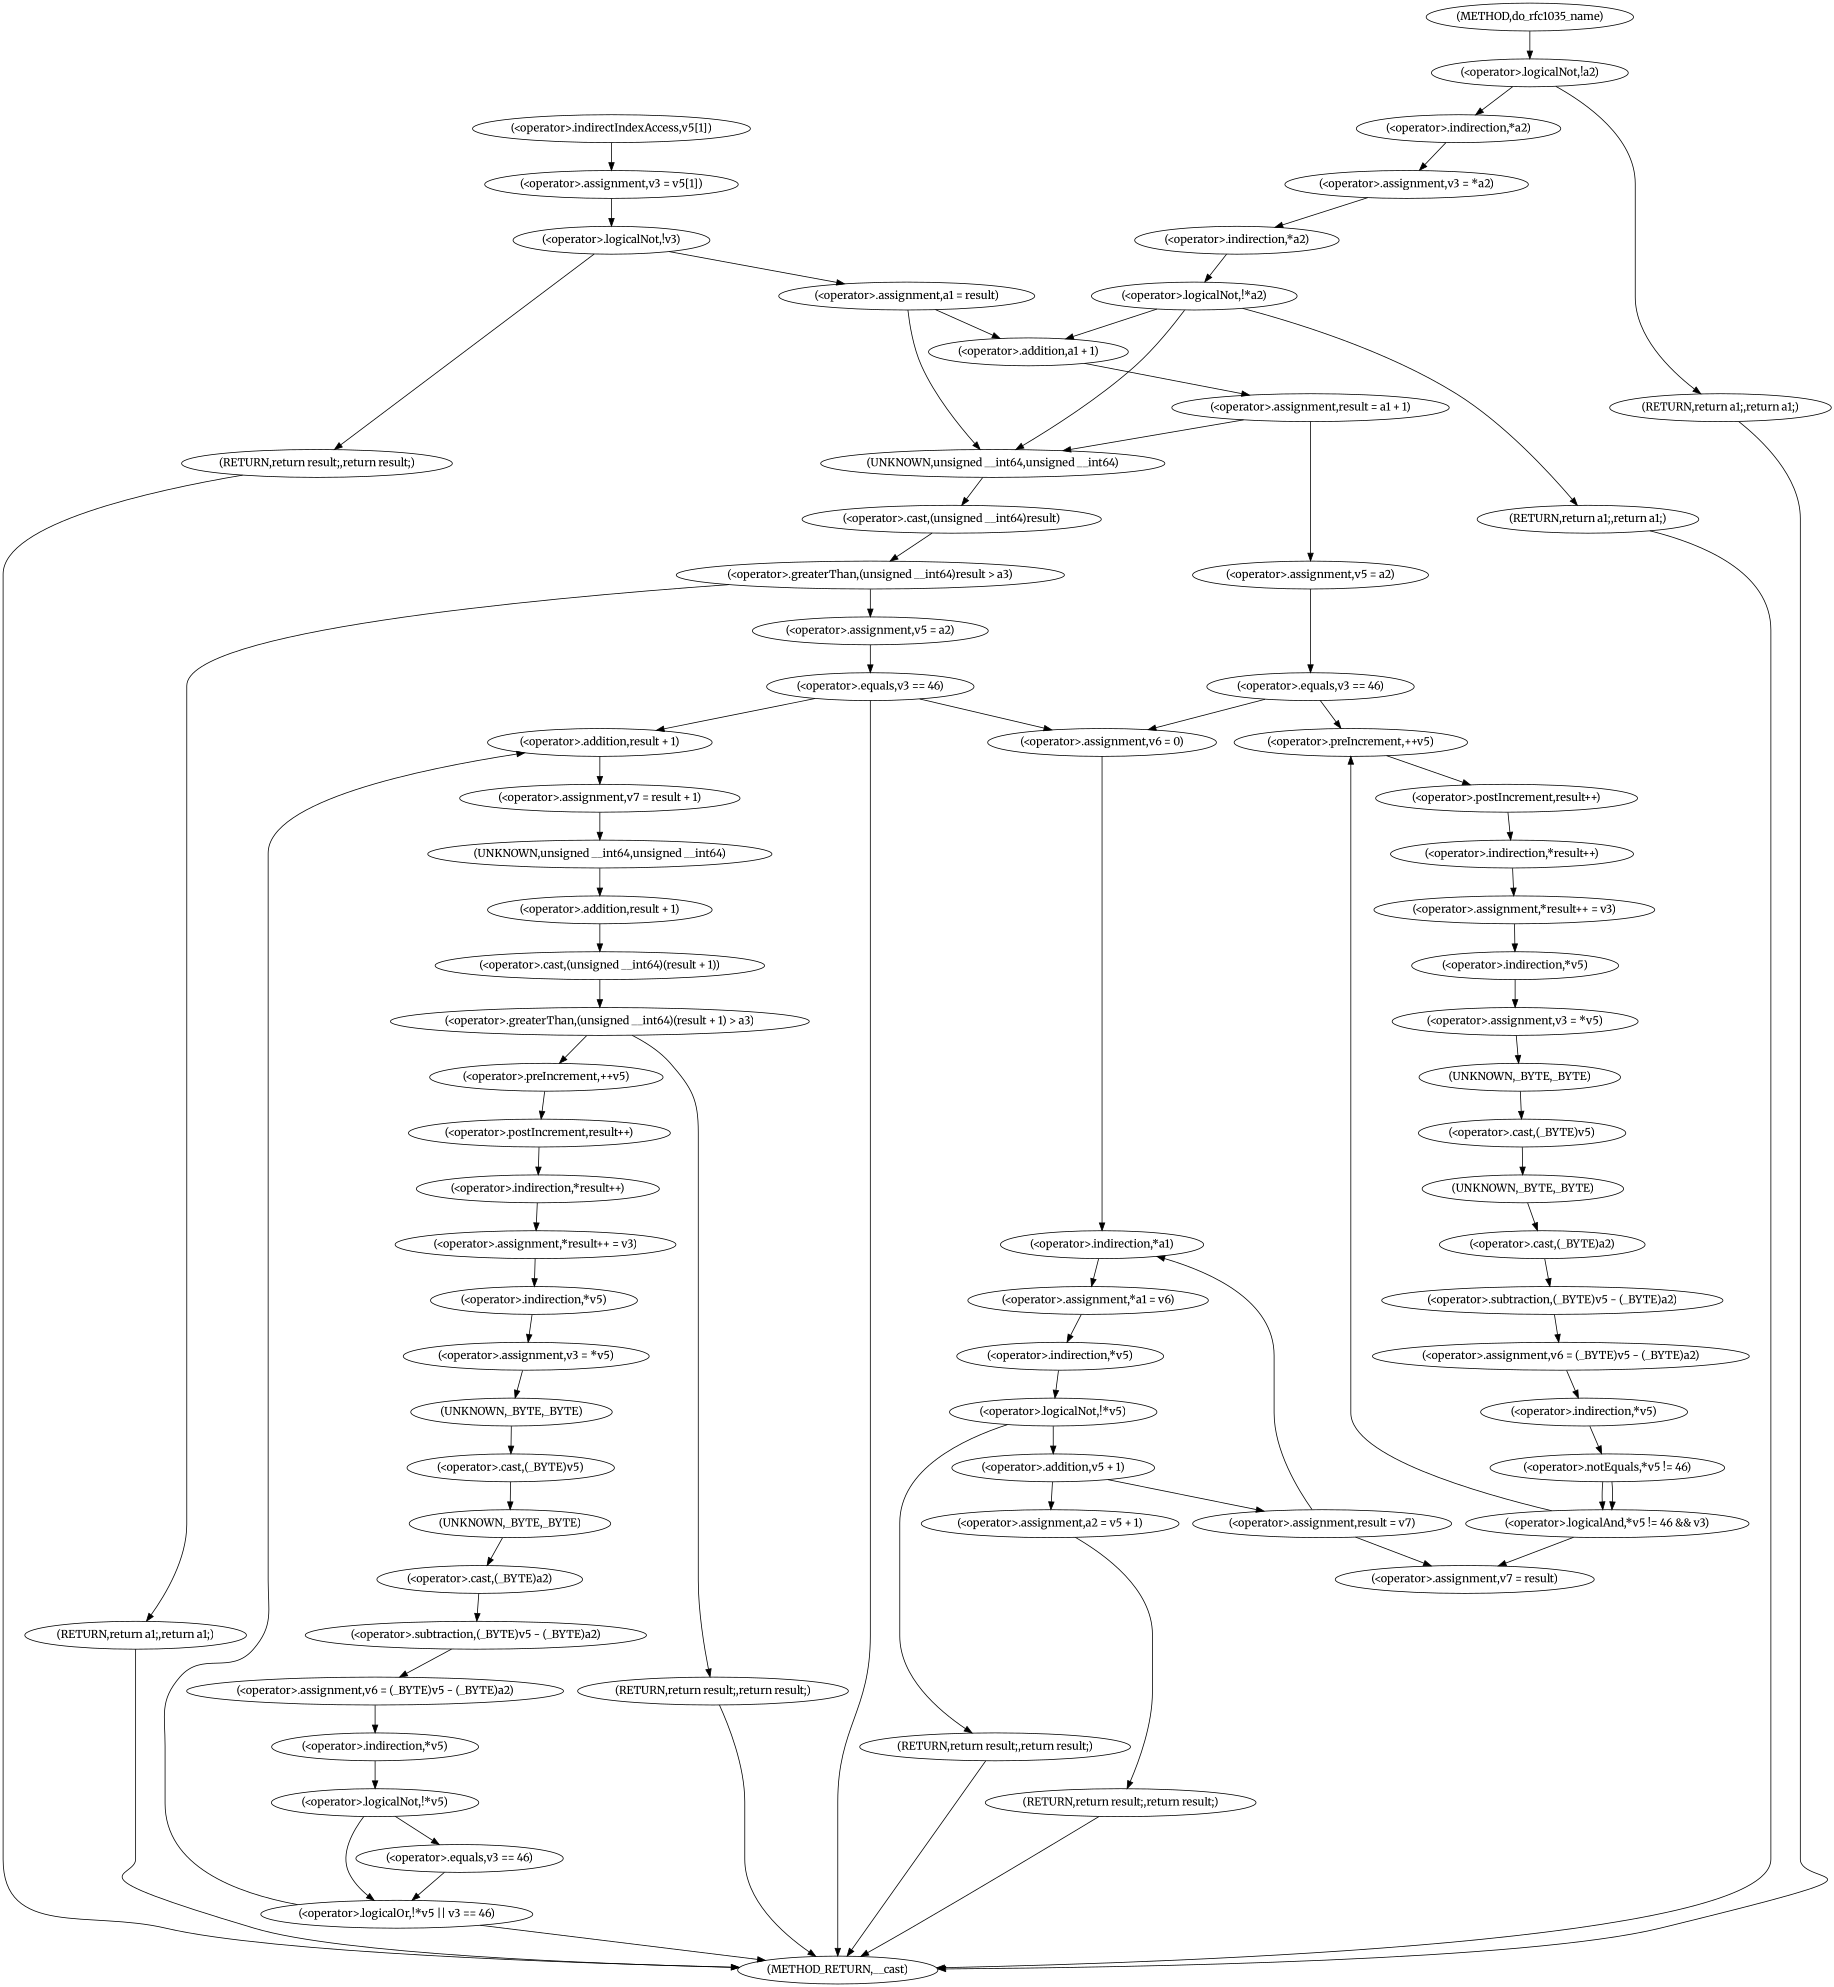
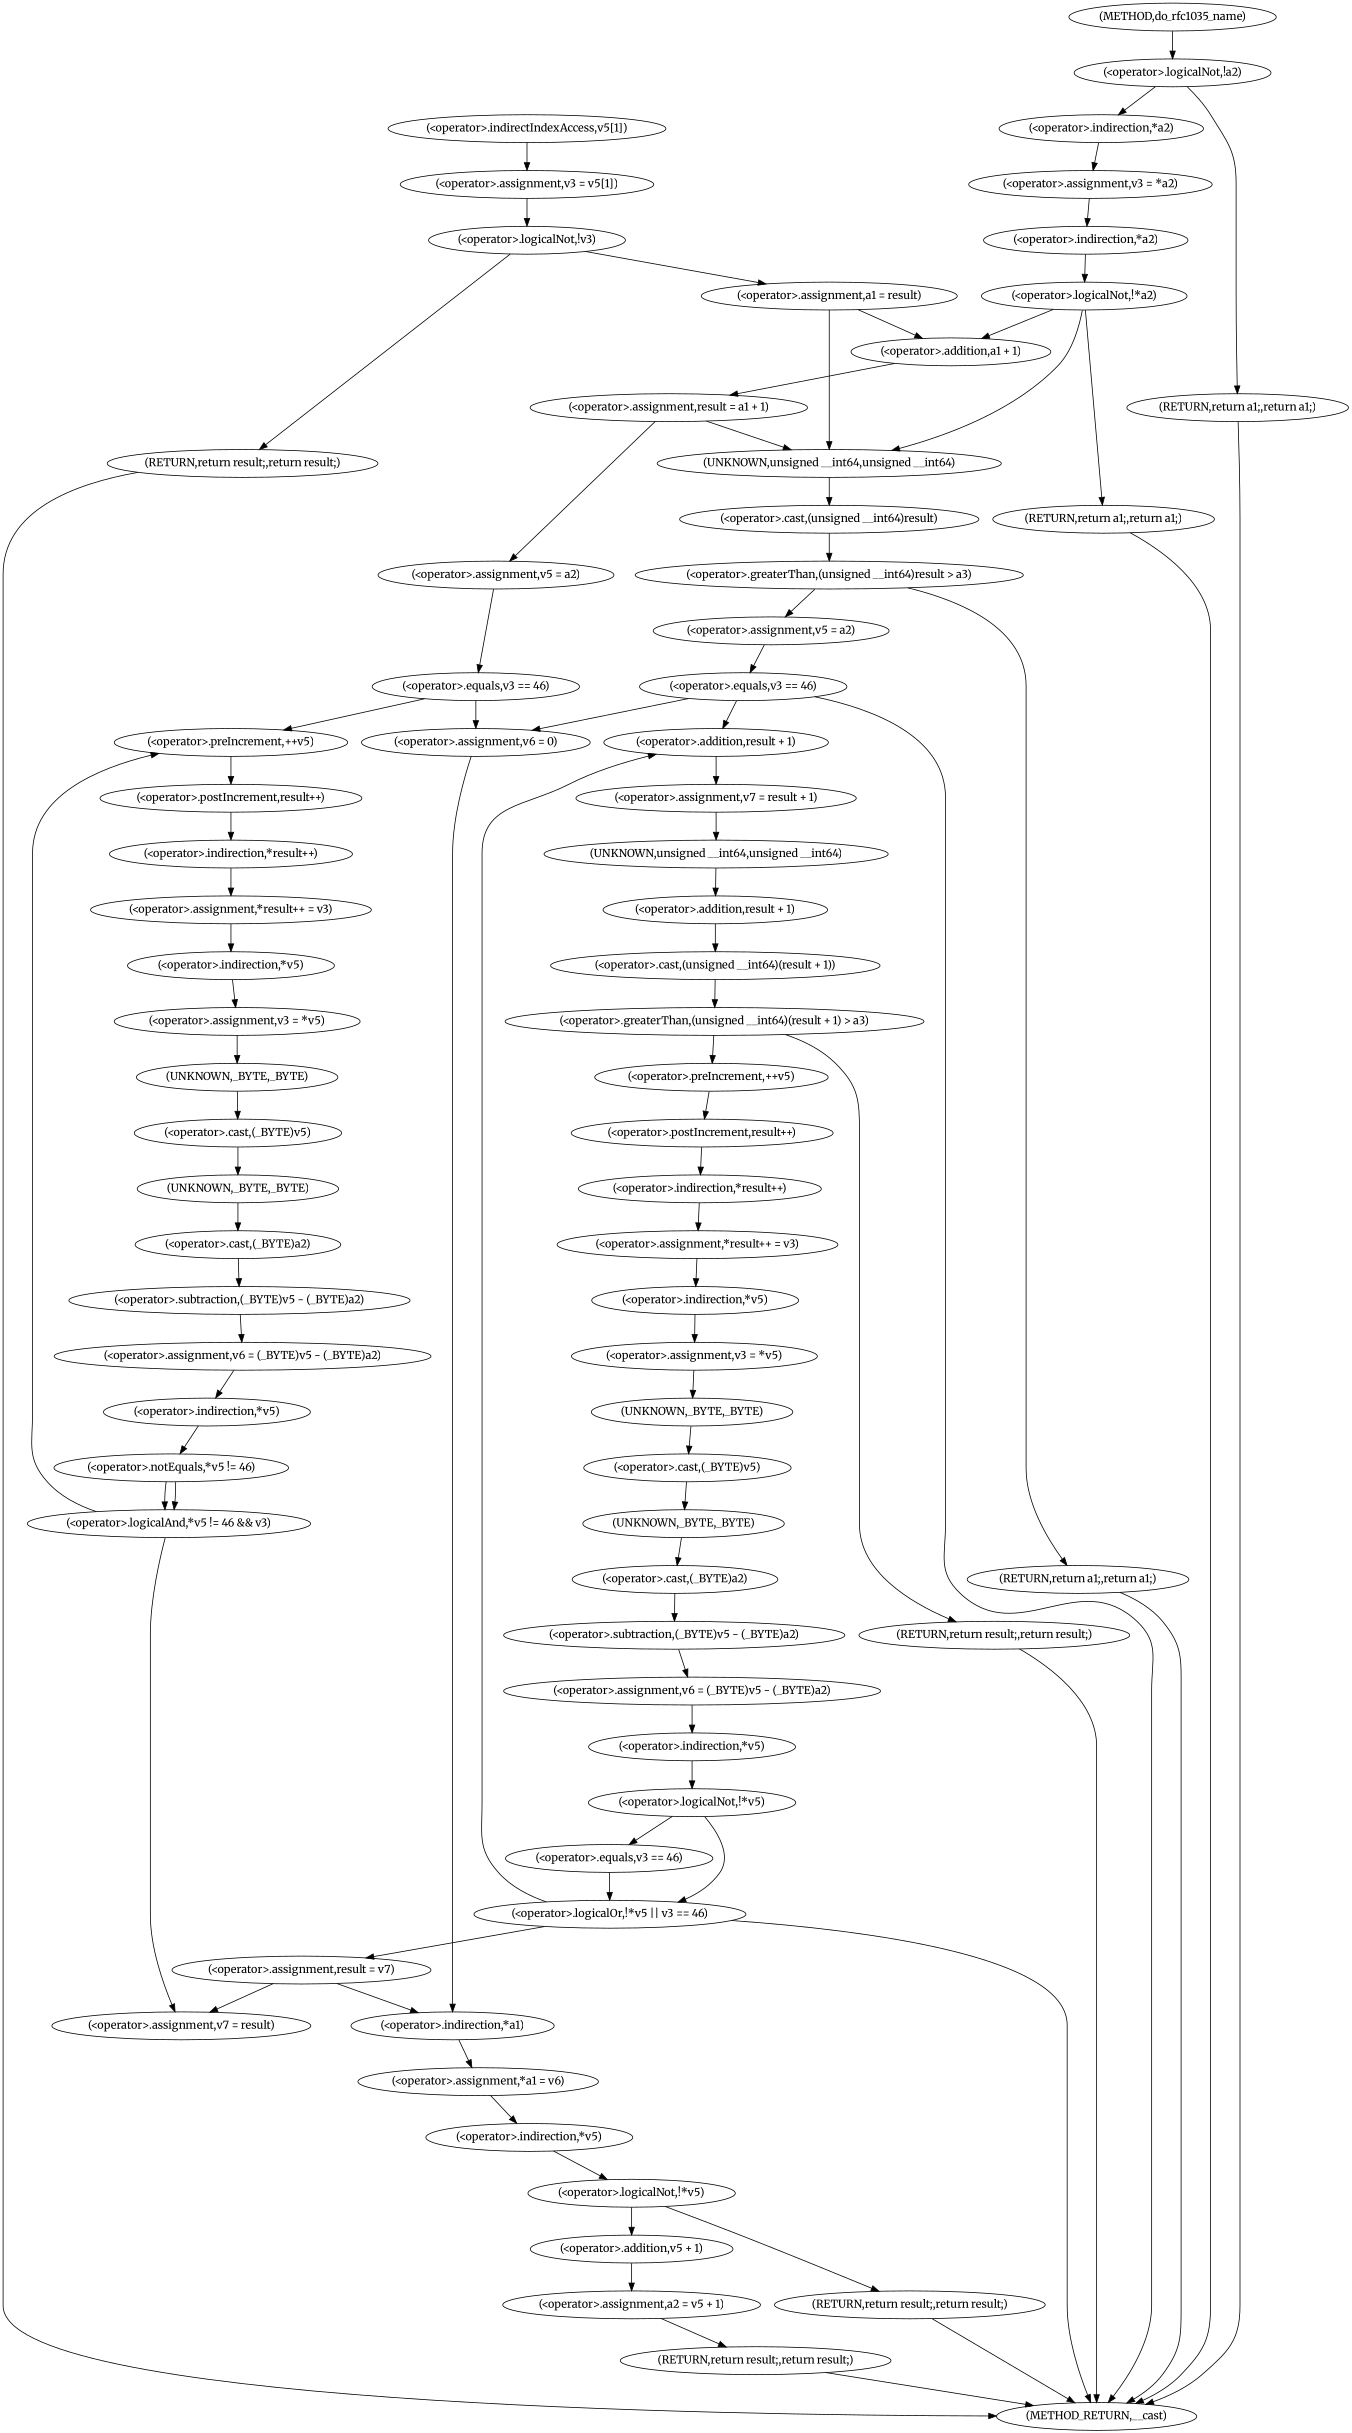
(1182, 1495) -> (459, 1942)
